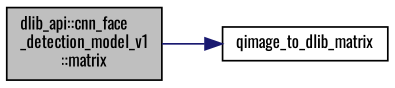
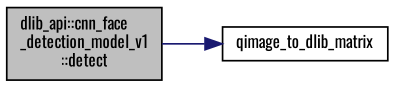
(84, 44) -> (84, 44)
